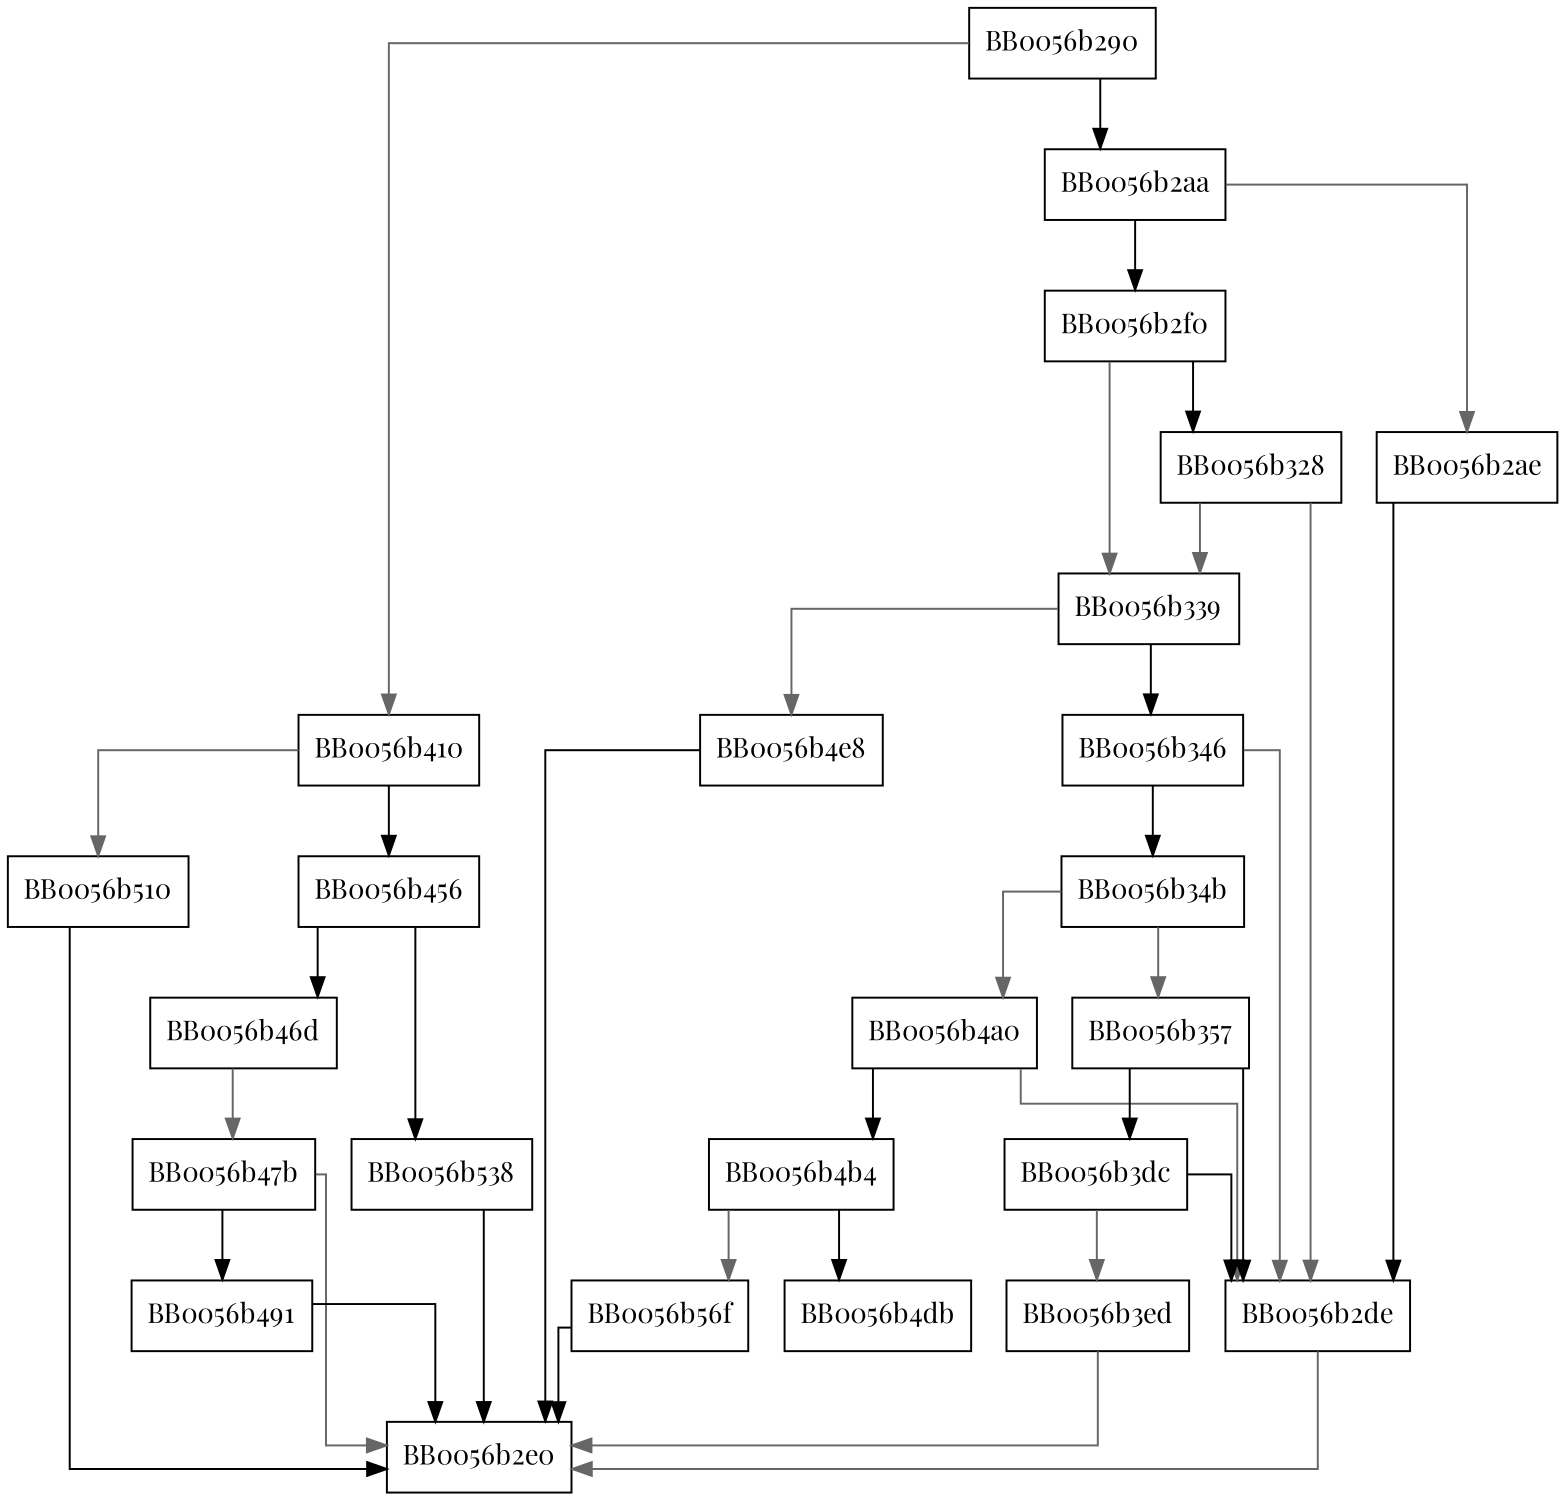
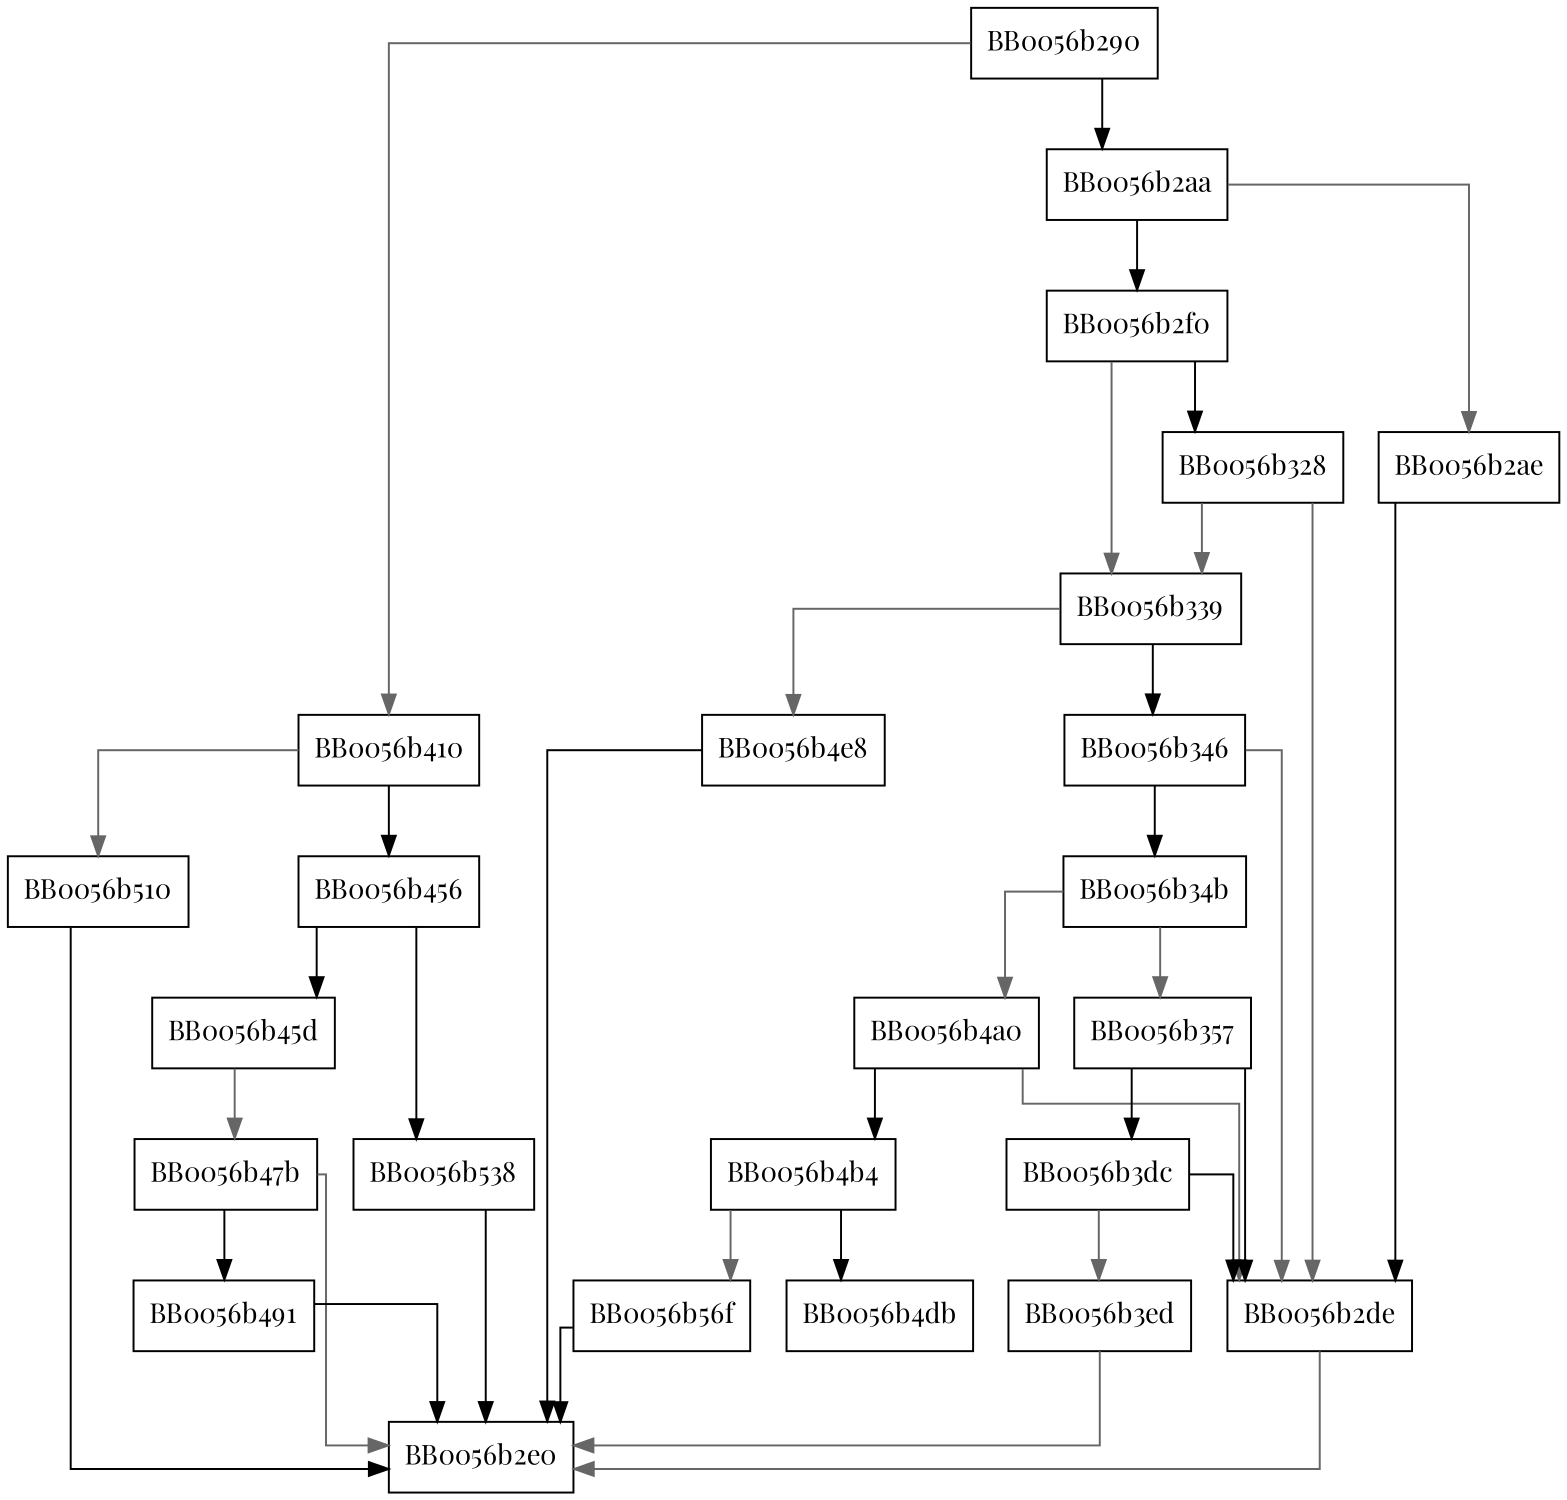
(244, 1033) -> (244, 1033)
